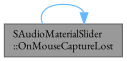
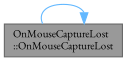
(63, 40) -> (63, 40)
